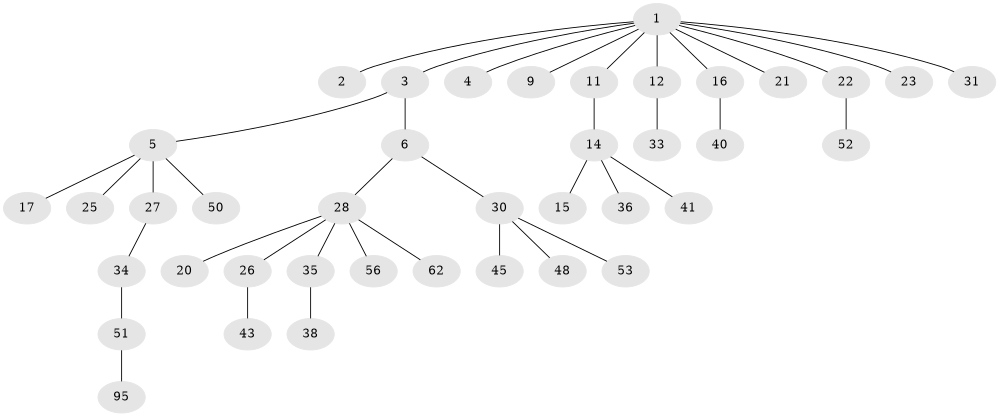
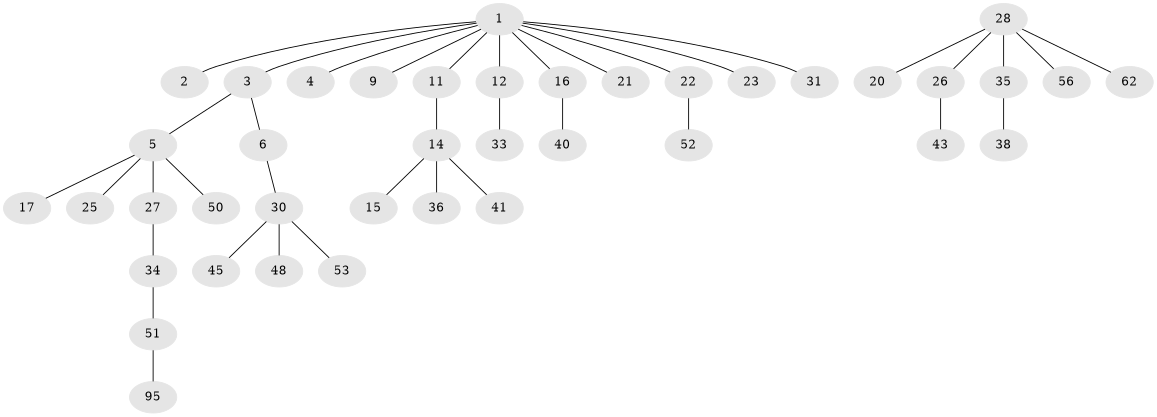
(374, 177) -> none
